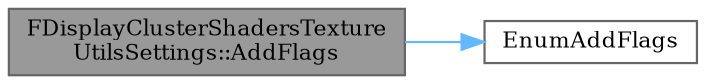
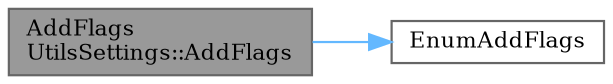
(207, 42) -> (160, 42)
